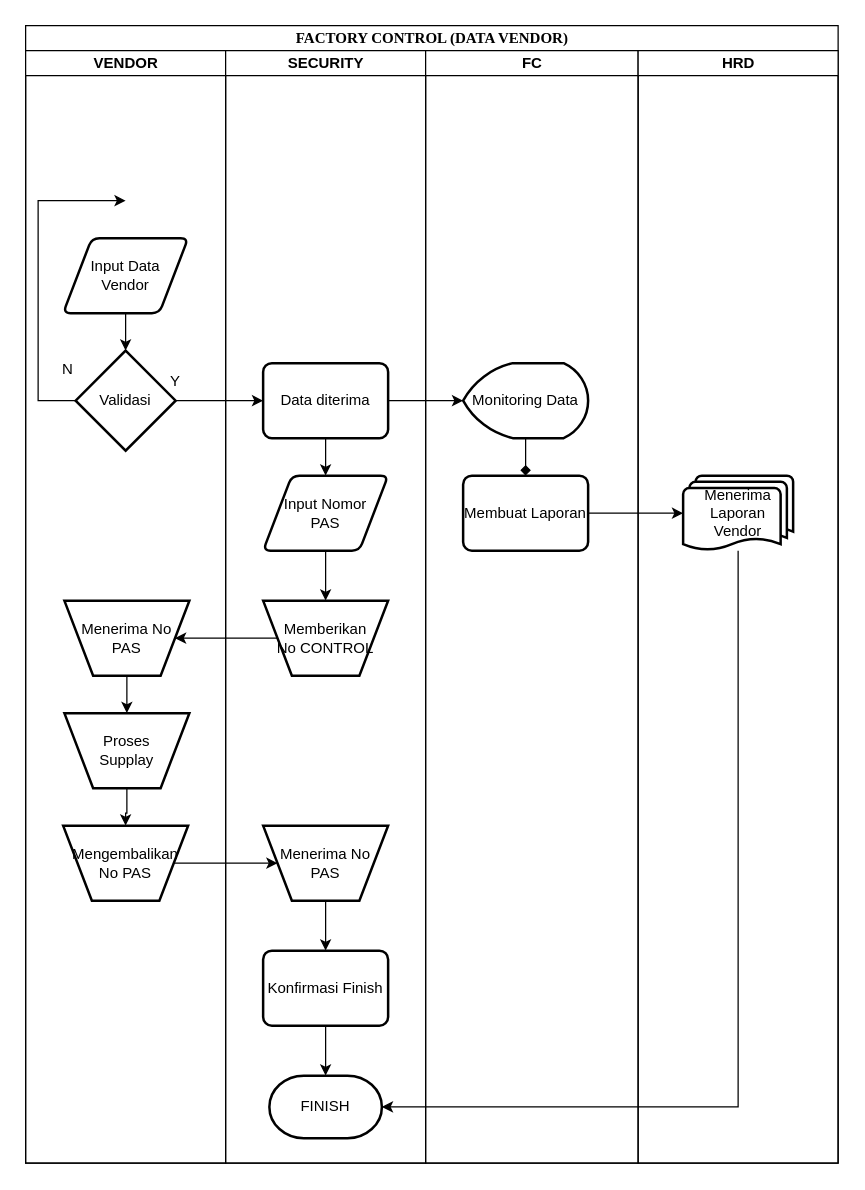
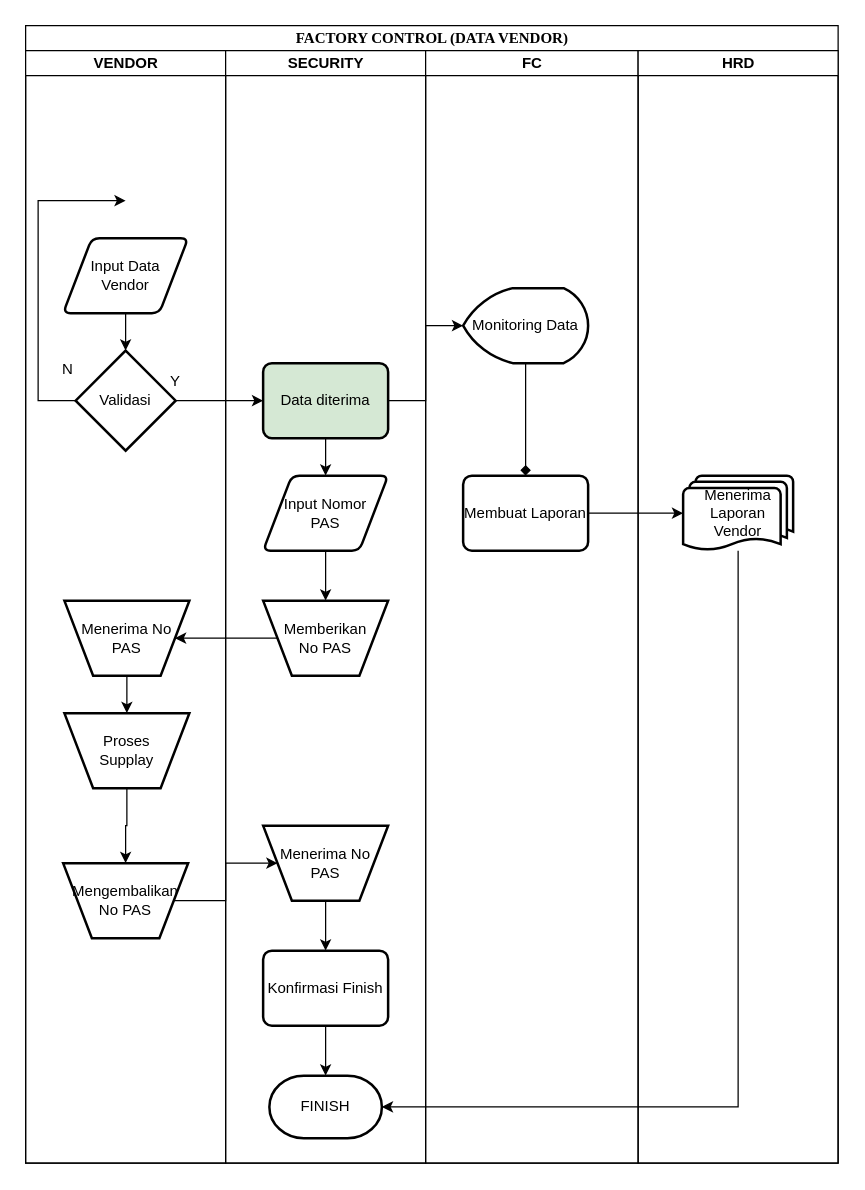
(326, 401) -> (326, 401)
(526, 401) -> (526, 326)
(326, 638) -> (326, 638)
(126, 863) -> (126, 901)
